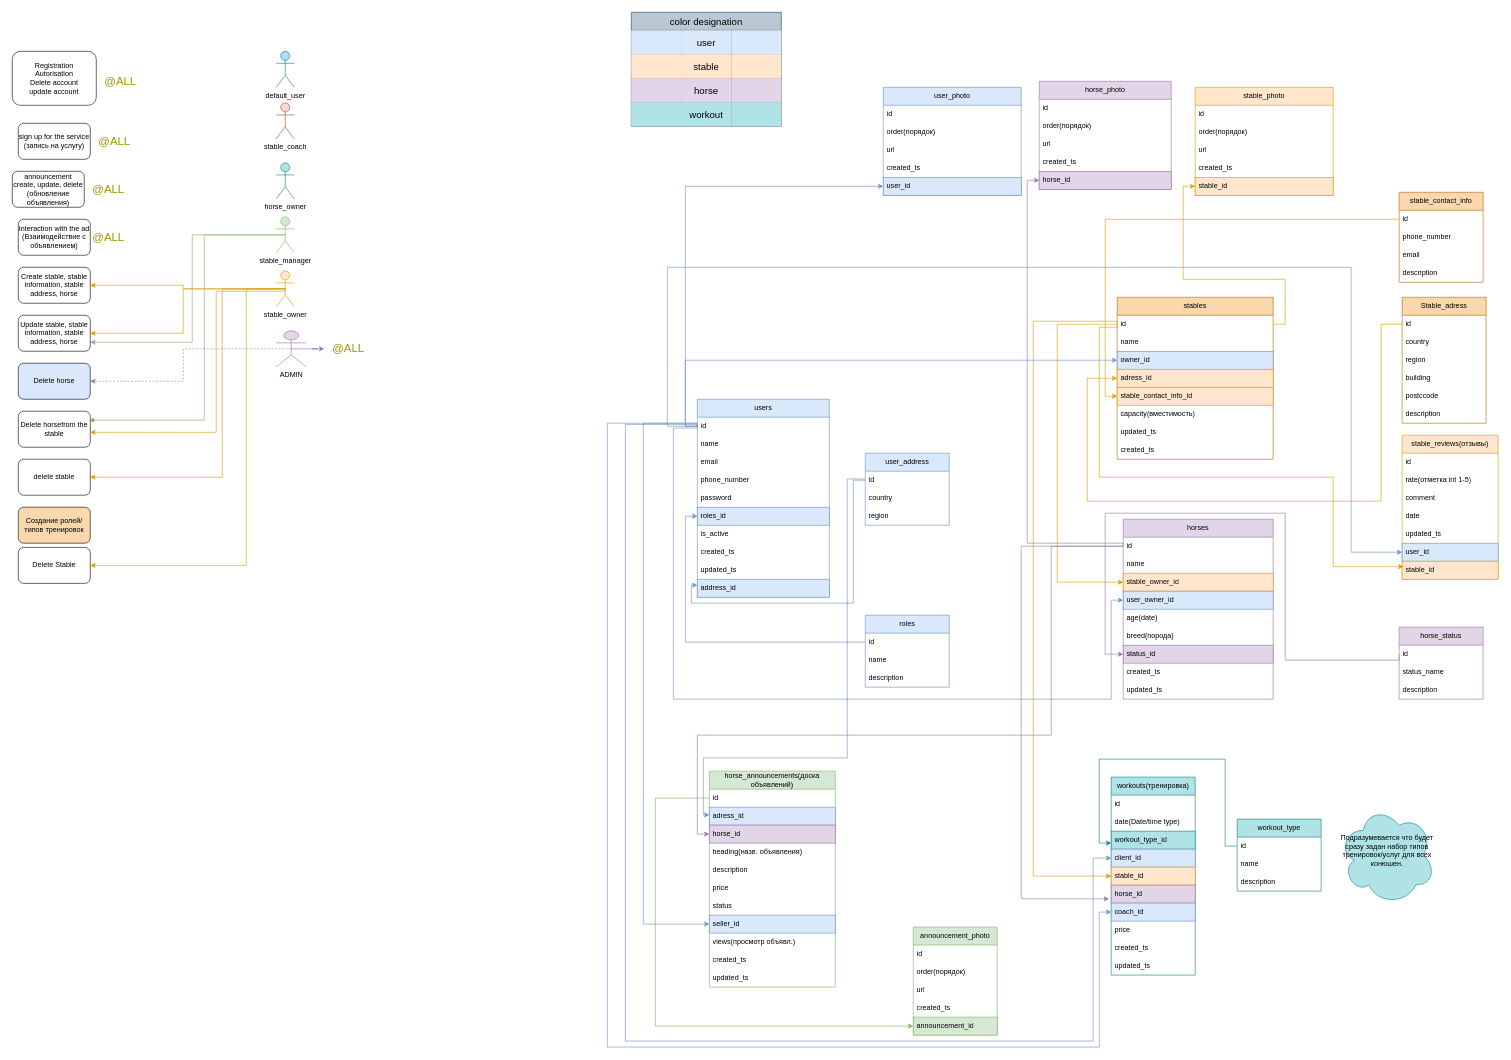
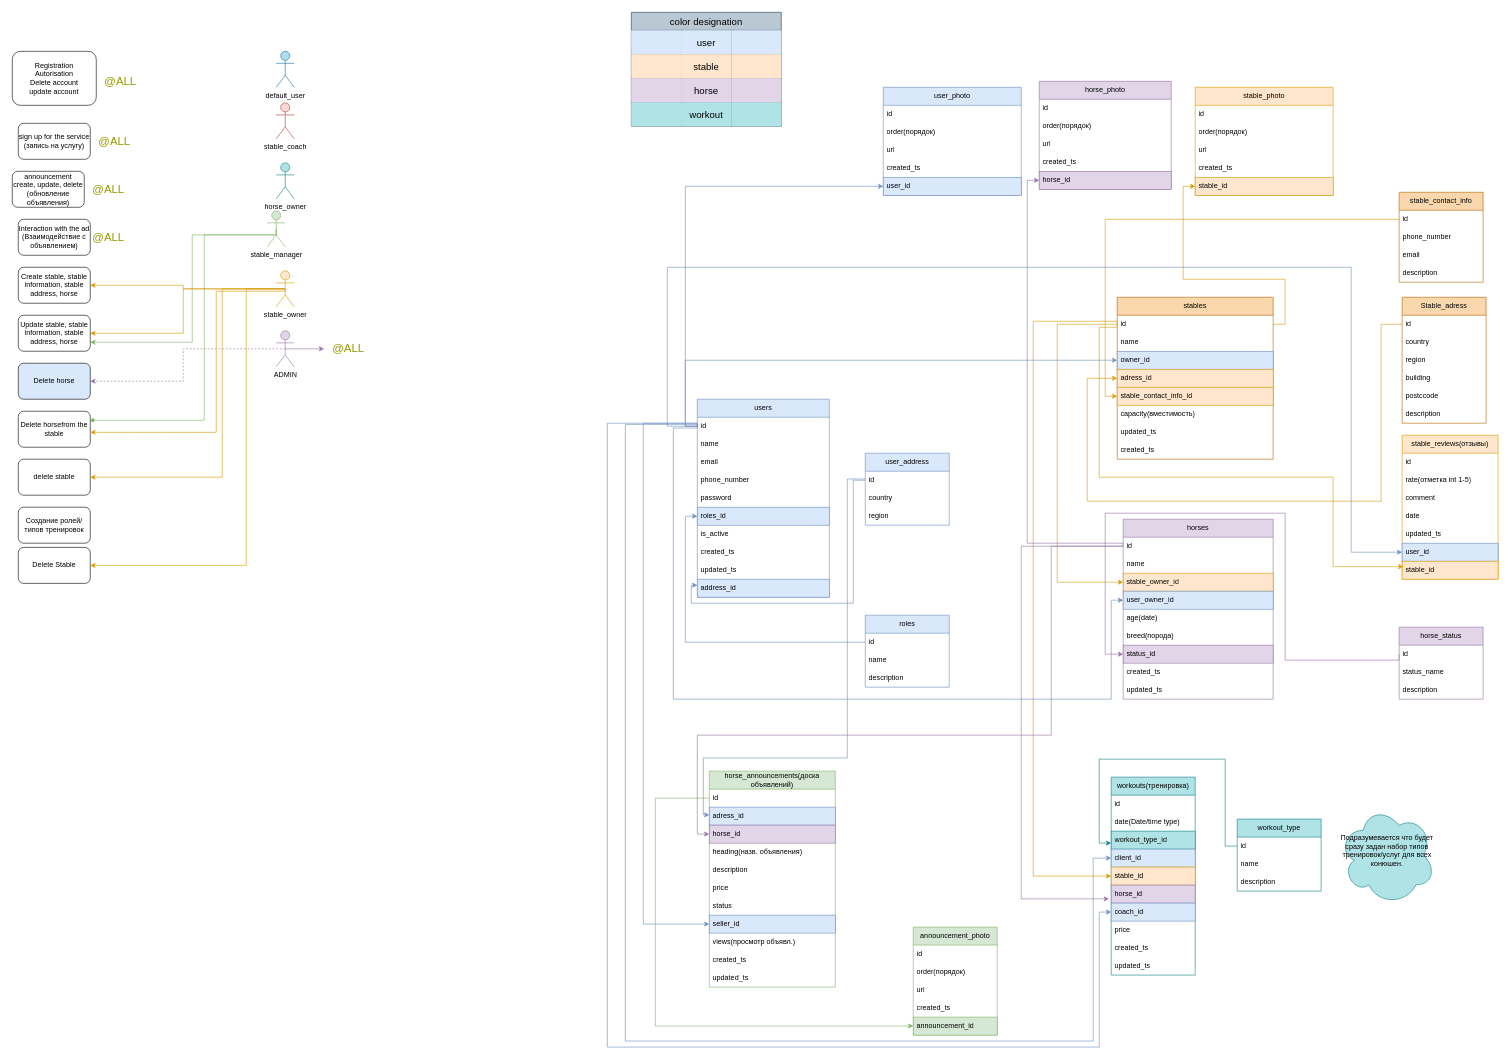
(285, 235) -> (276, 229)
(291, 349) -> (285, 349)
(54, 525) -> (54, 525)
